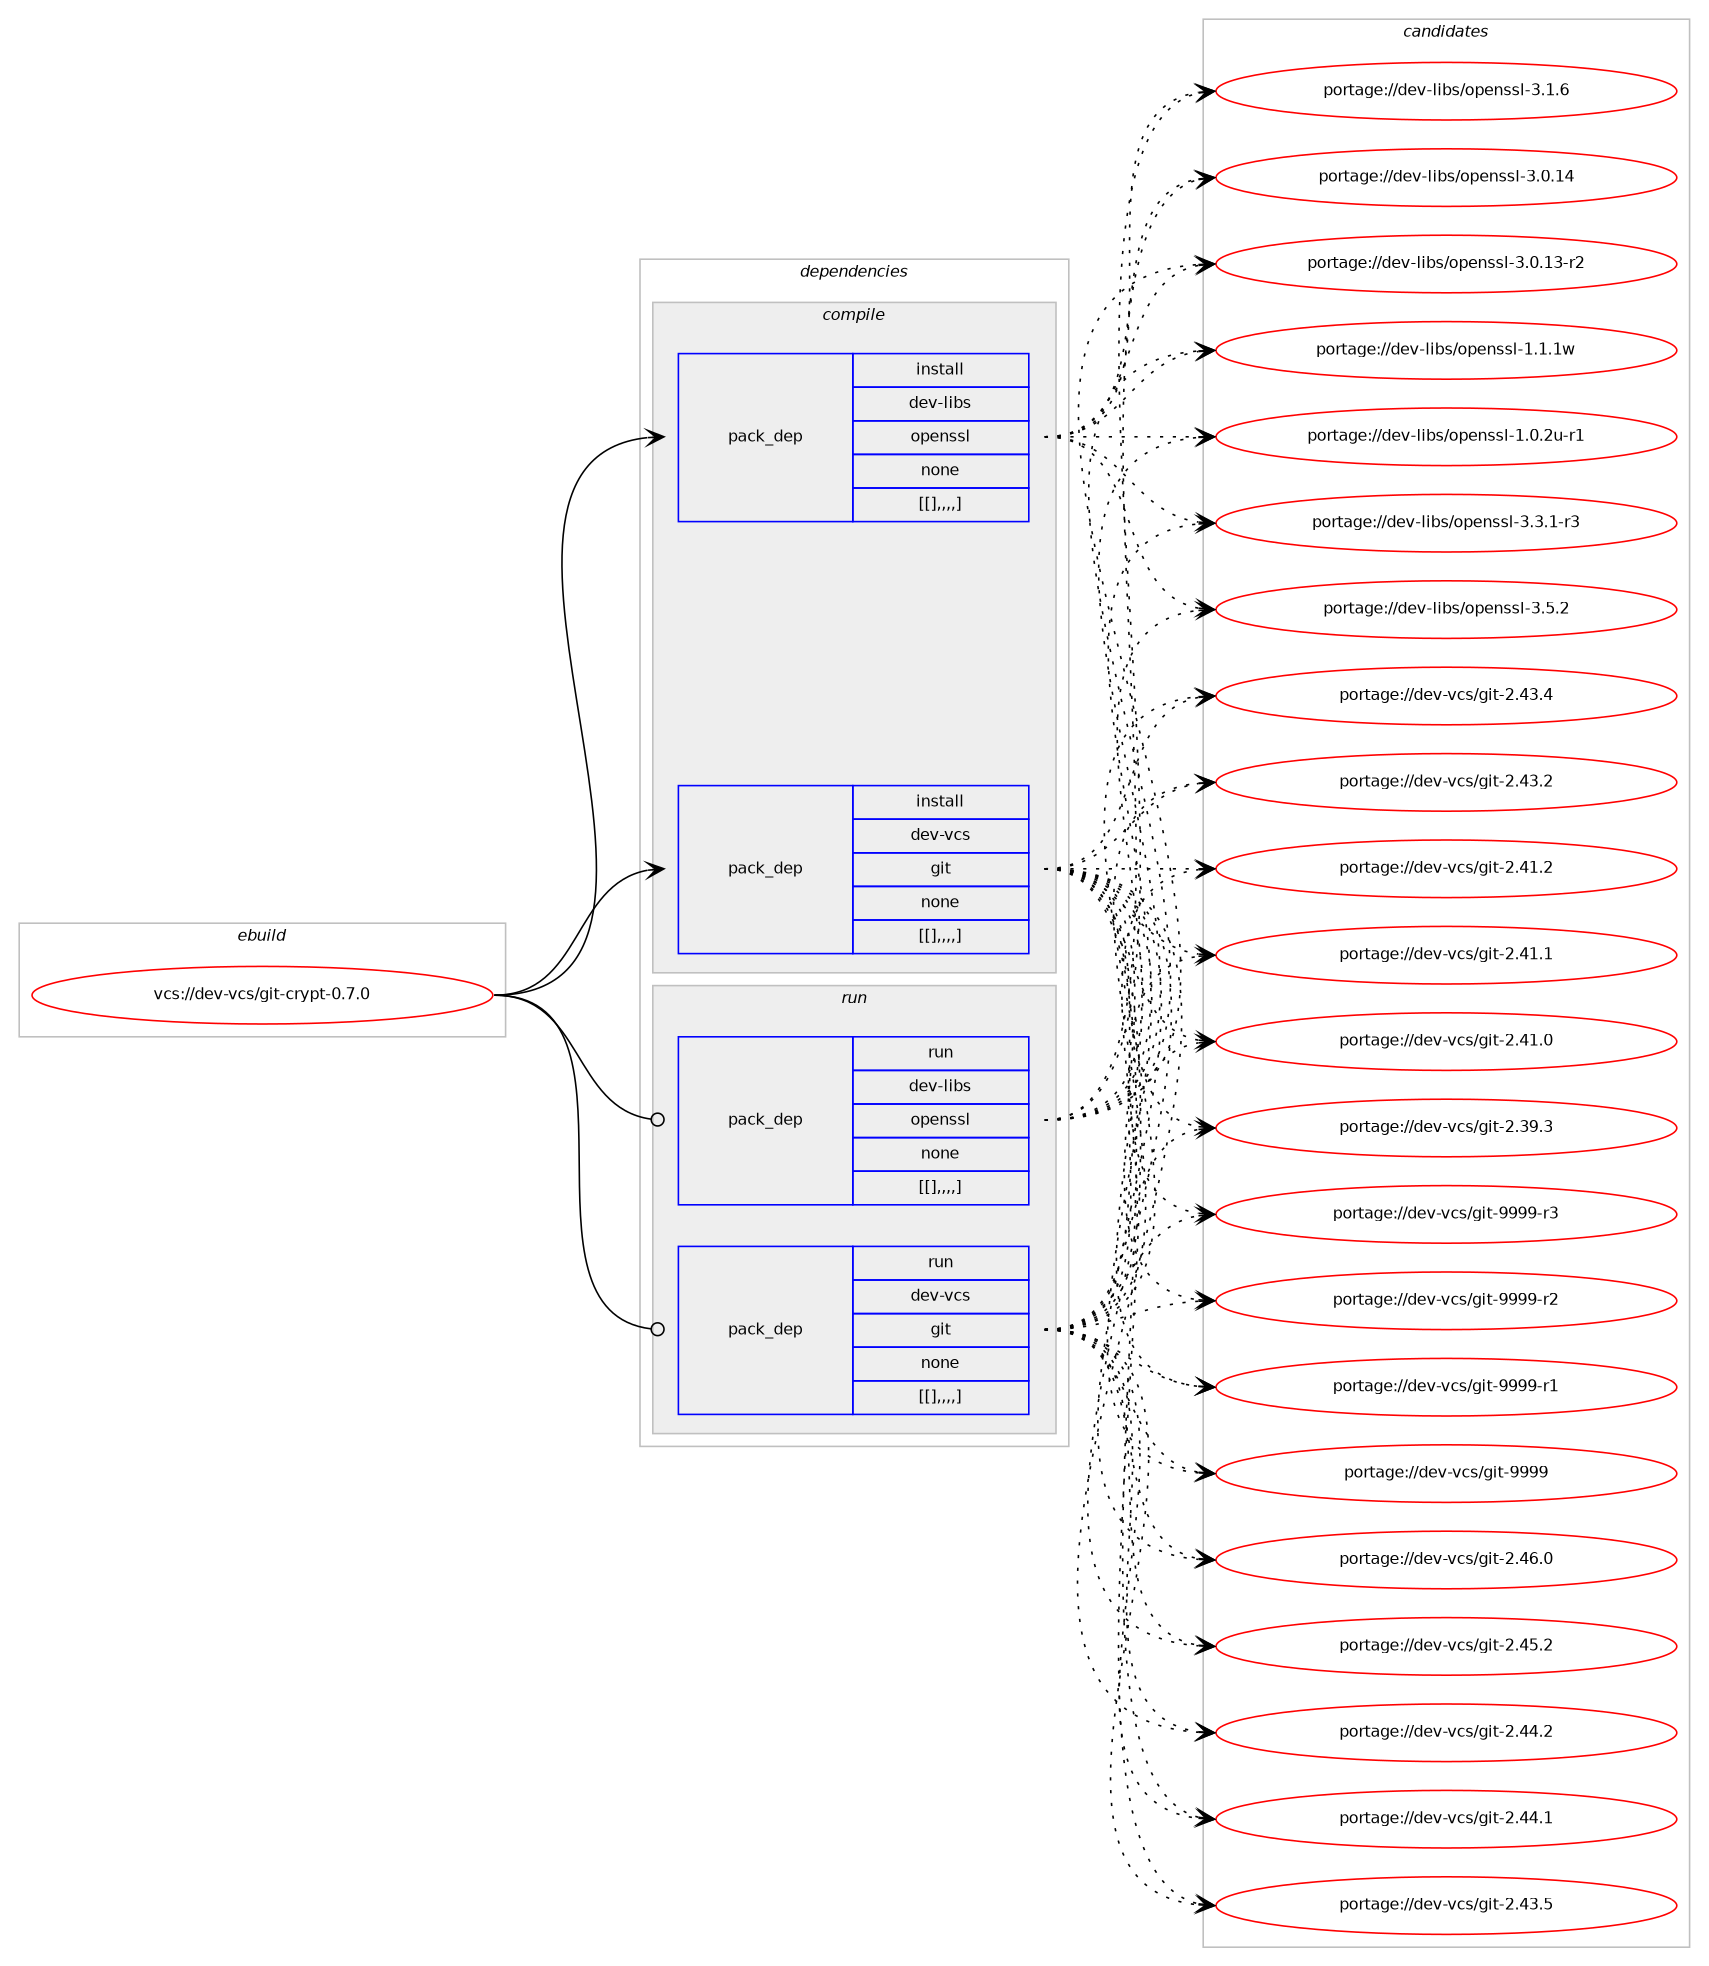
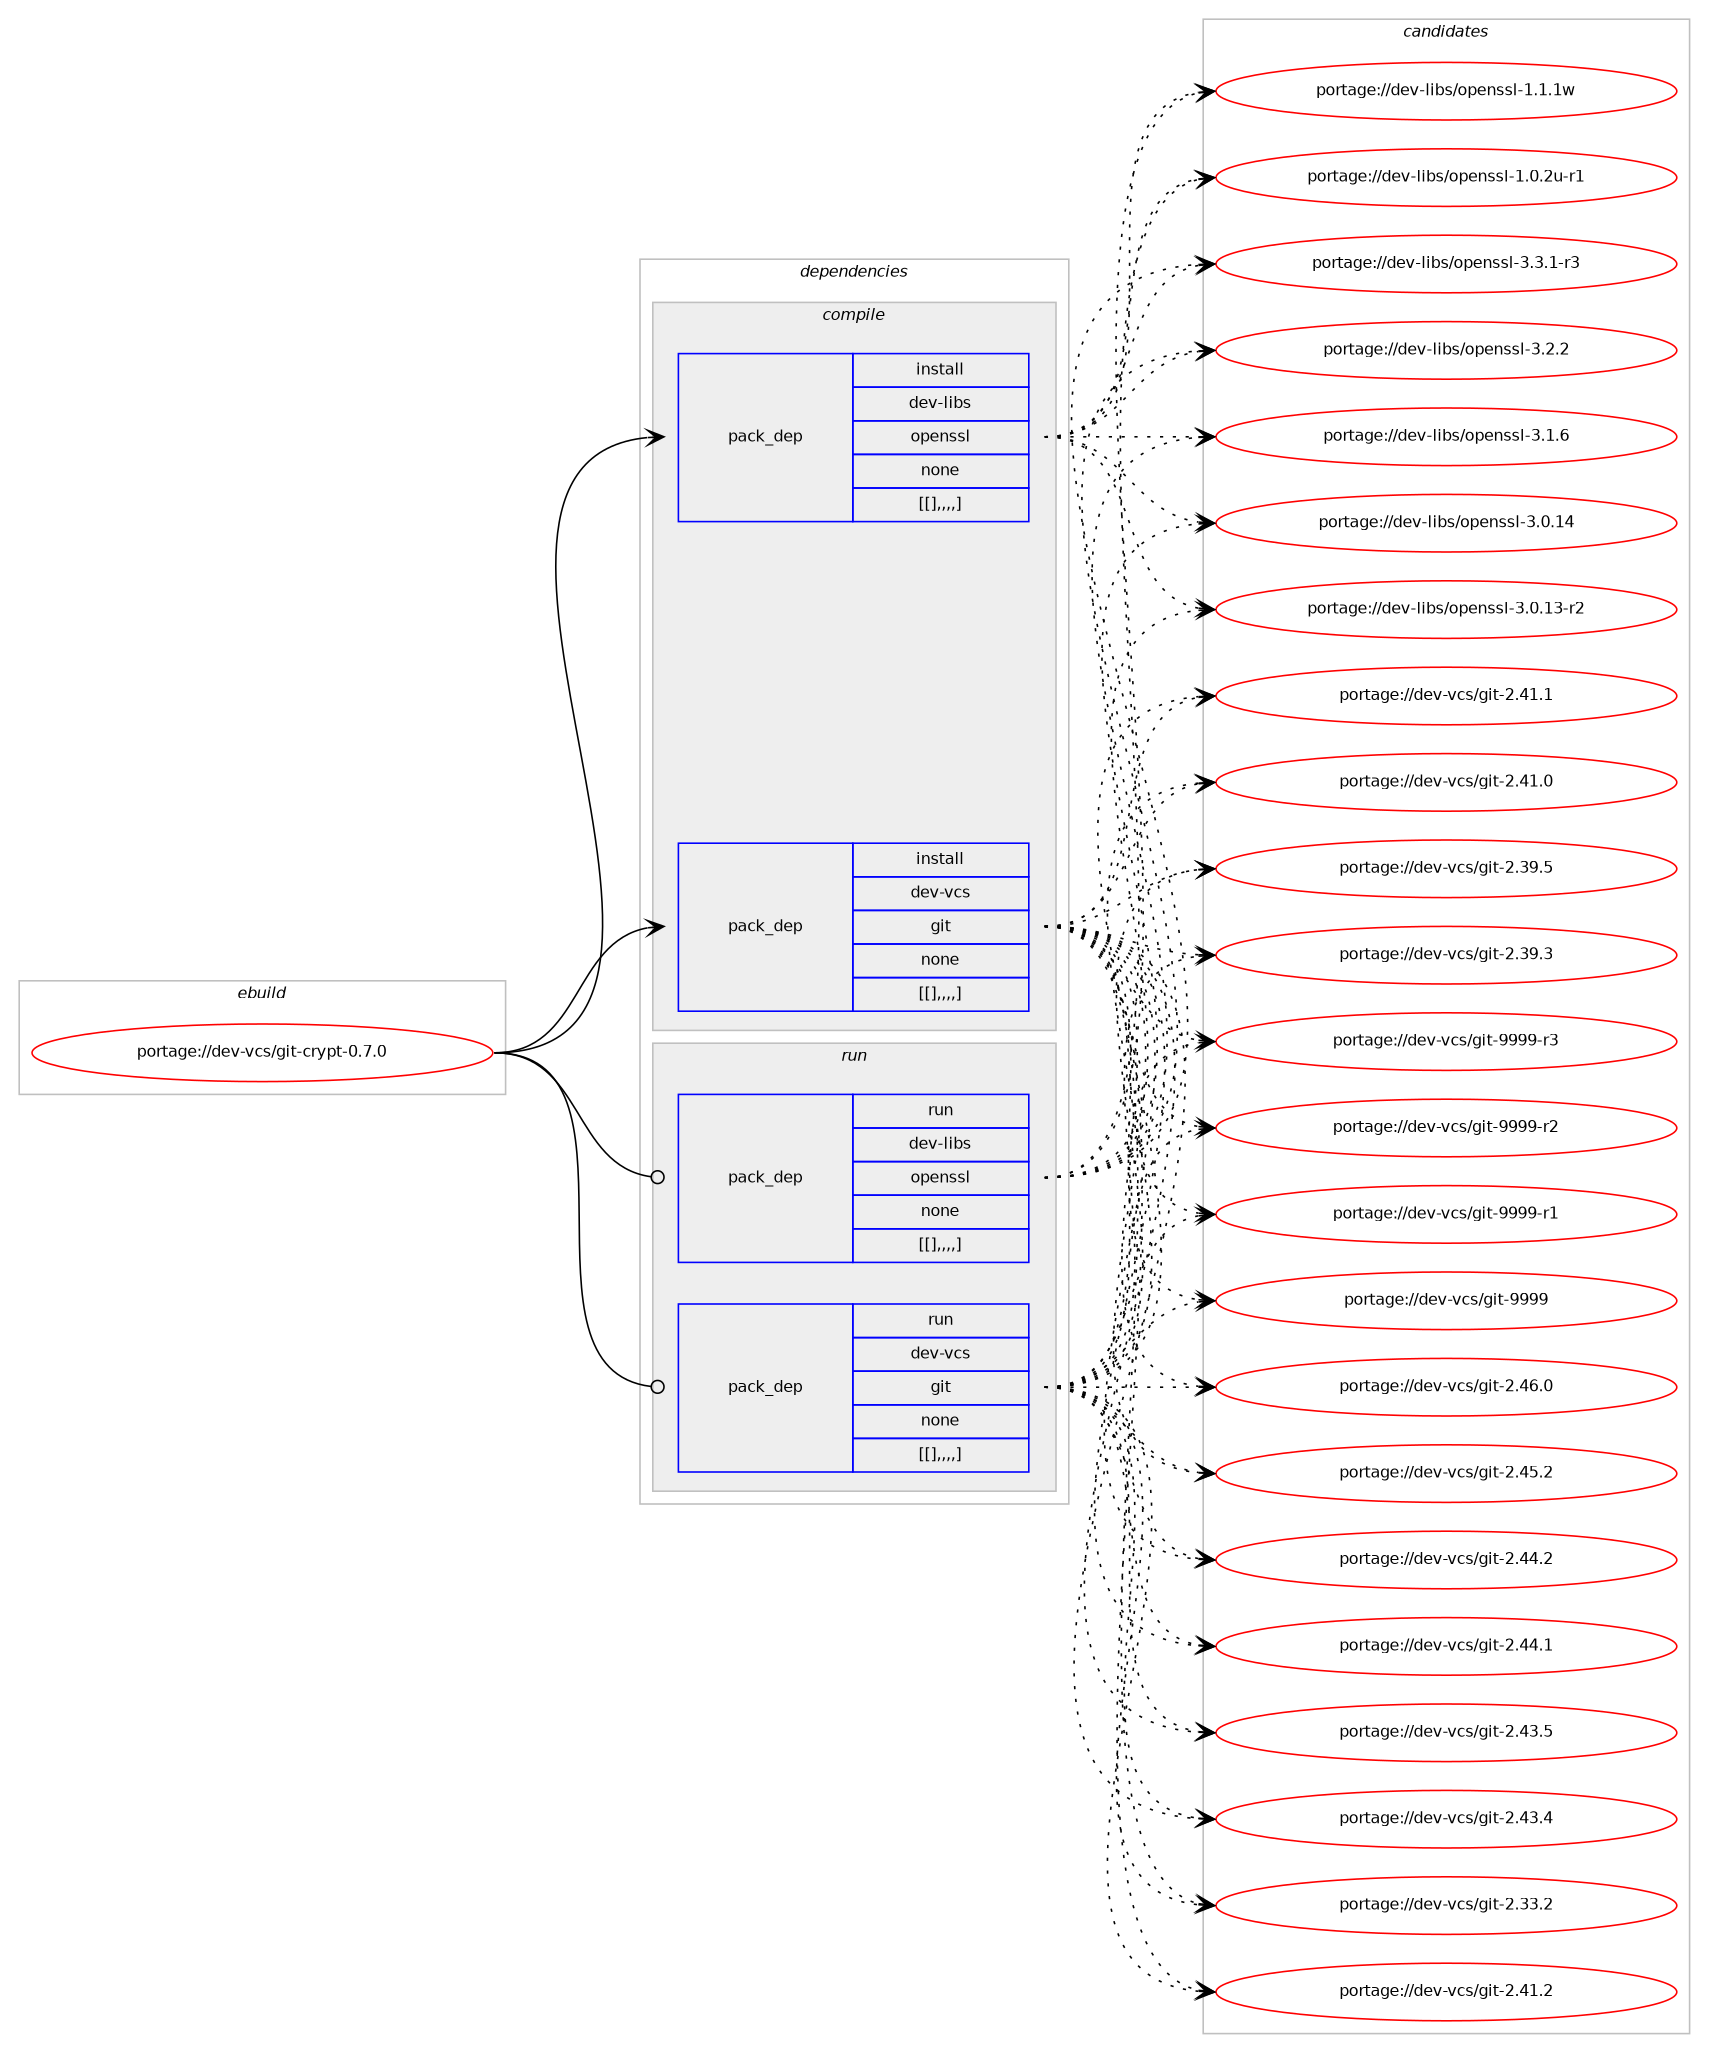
(1446, 610) -> (1446, 350)
(1446, 782) -> (1446, 1906)
none -> (1446, 869)
(262, 995) -> (262, 1053)
